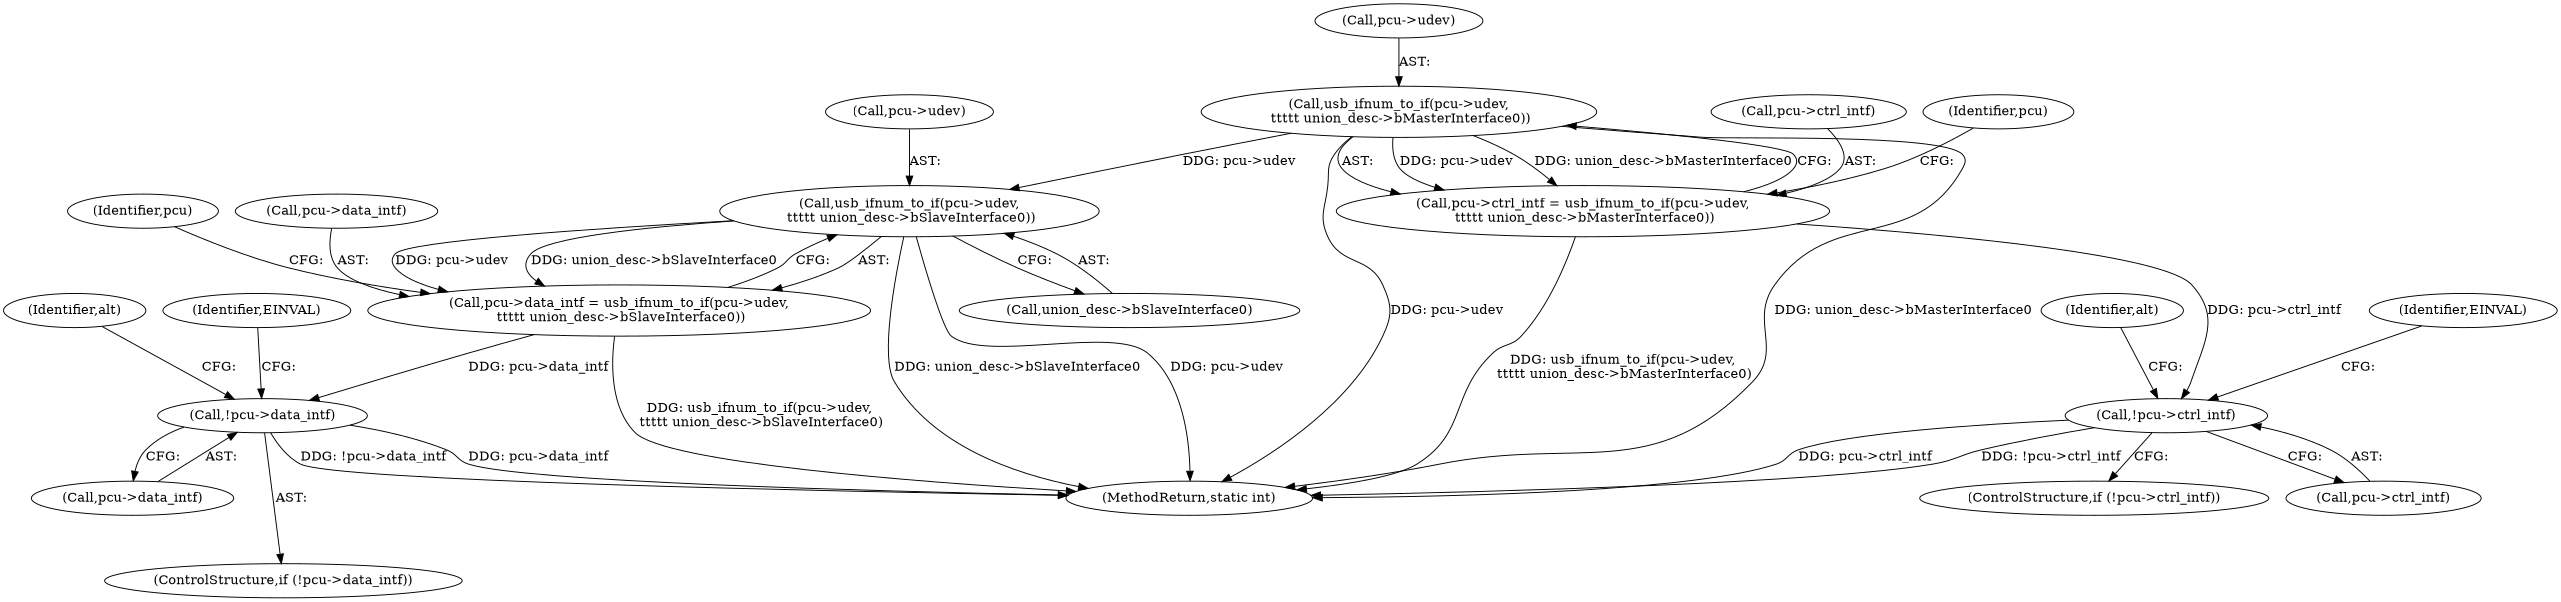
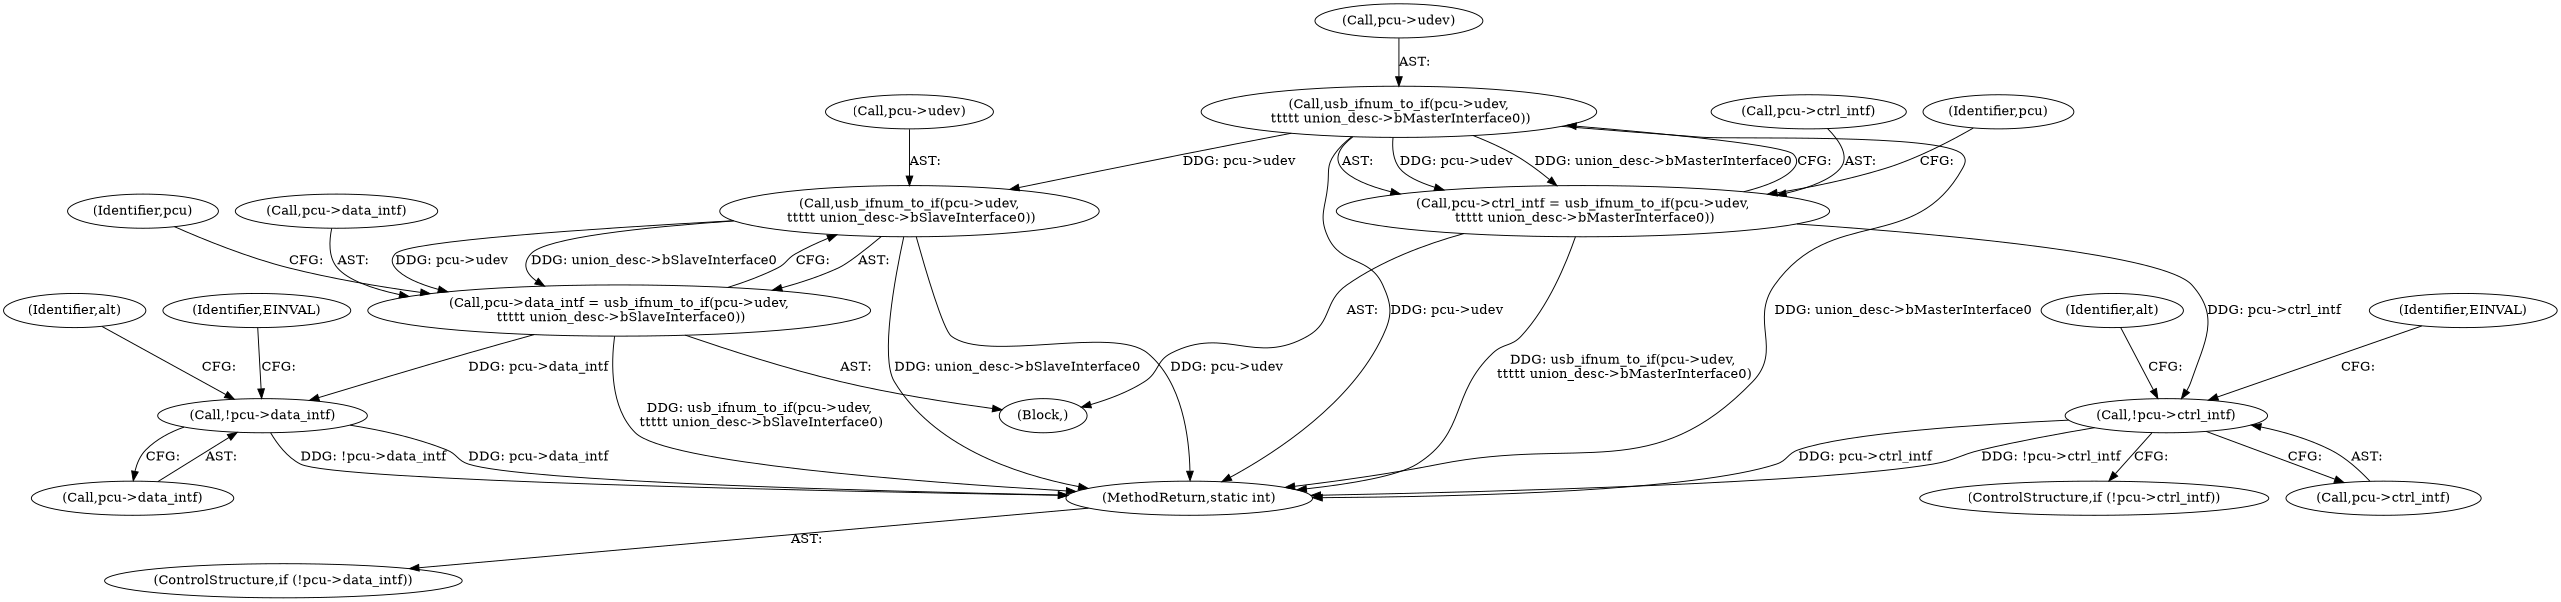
(1130, 311) -> none
none -> (1043, 416)
(272, 493) -> (754, 538)
